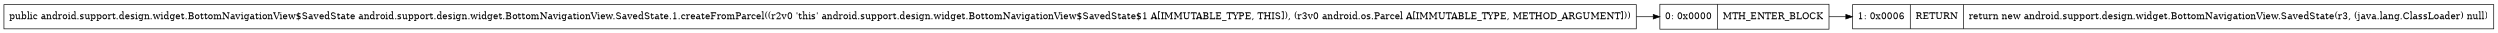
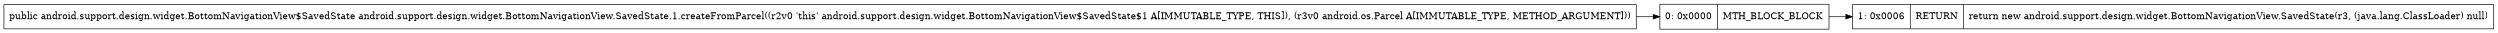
(1773, 16) -> (1773, 16)
